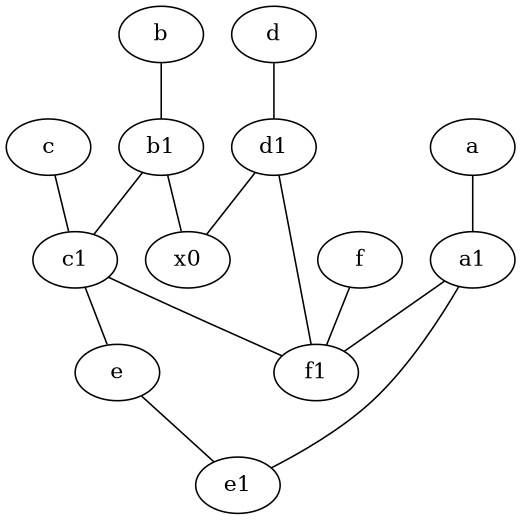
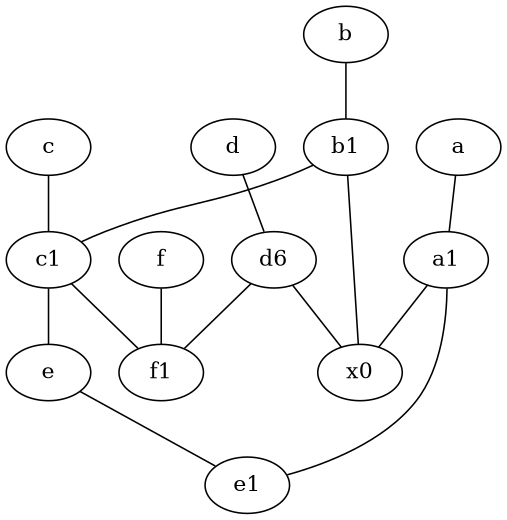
(274, 147) -> (274, 260)
(395, 316) -> (403, 316)
